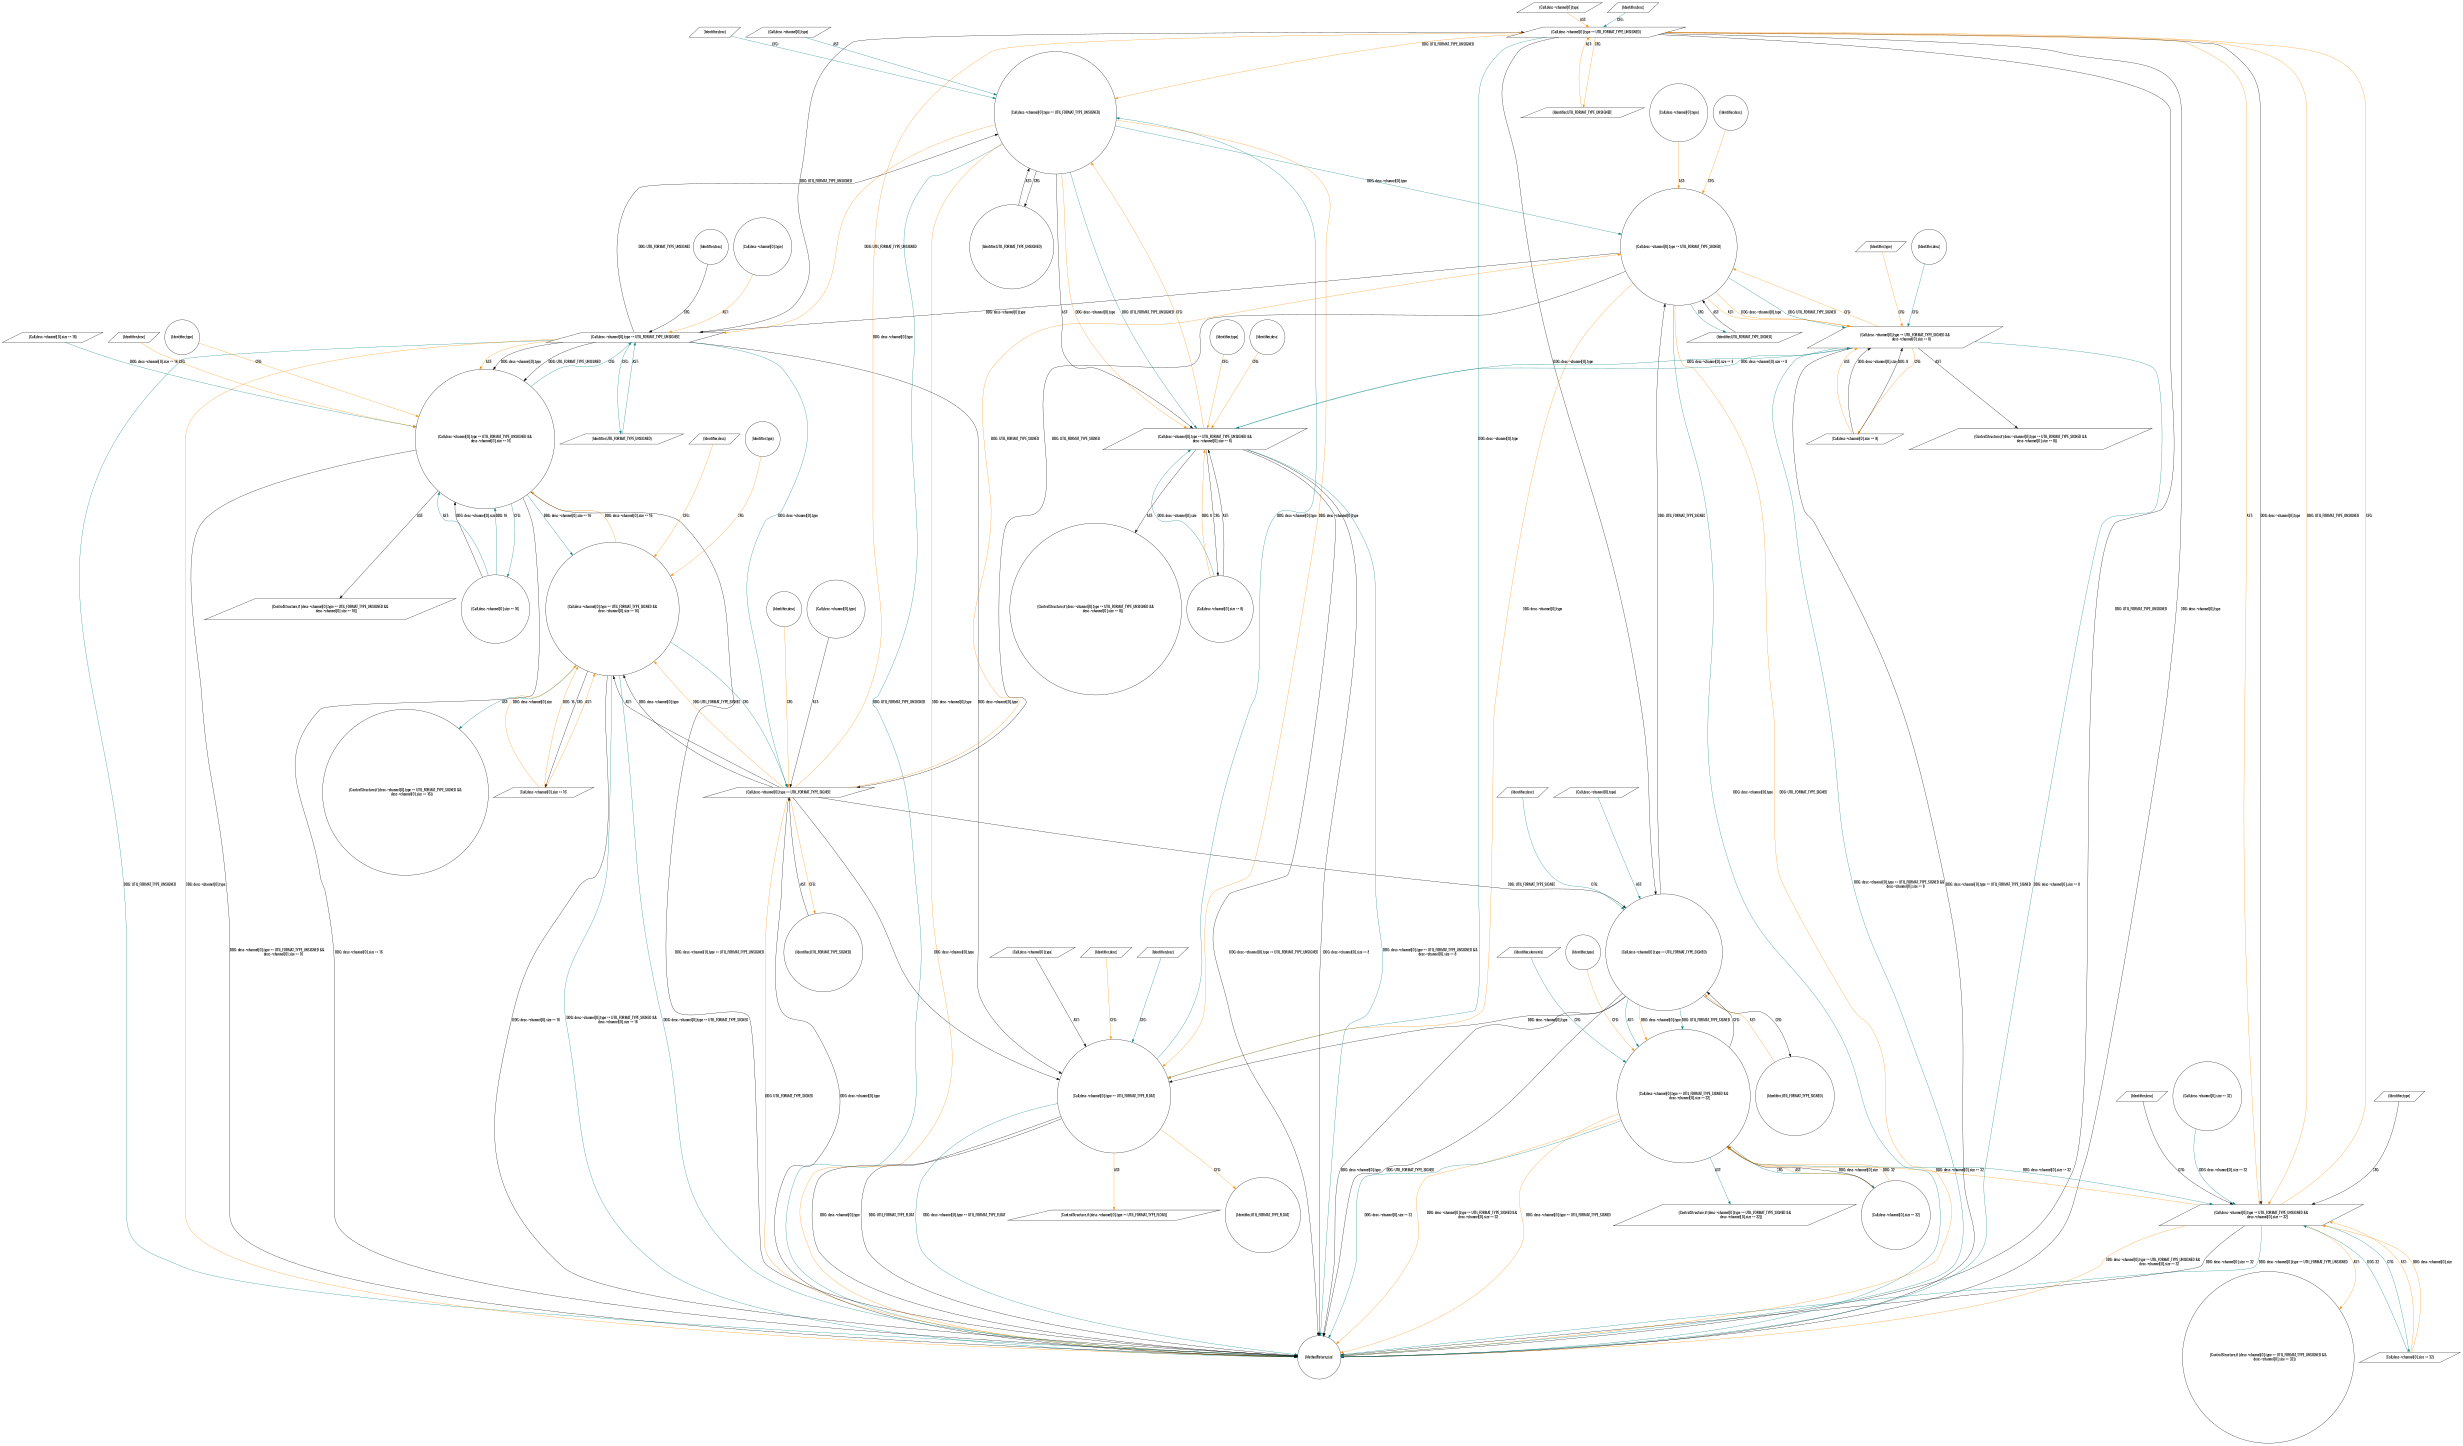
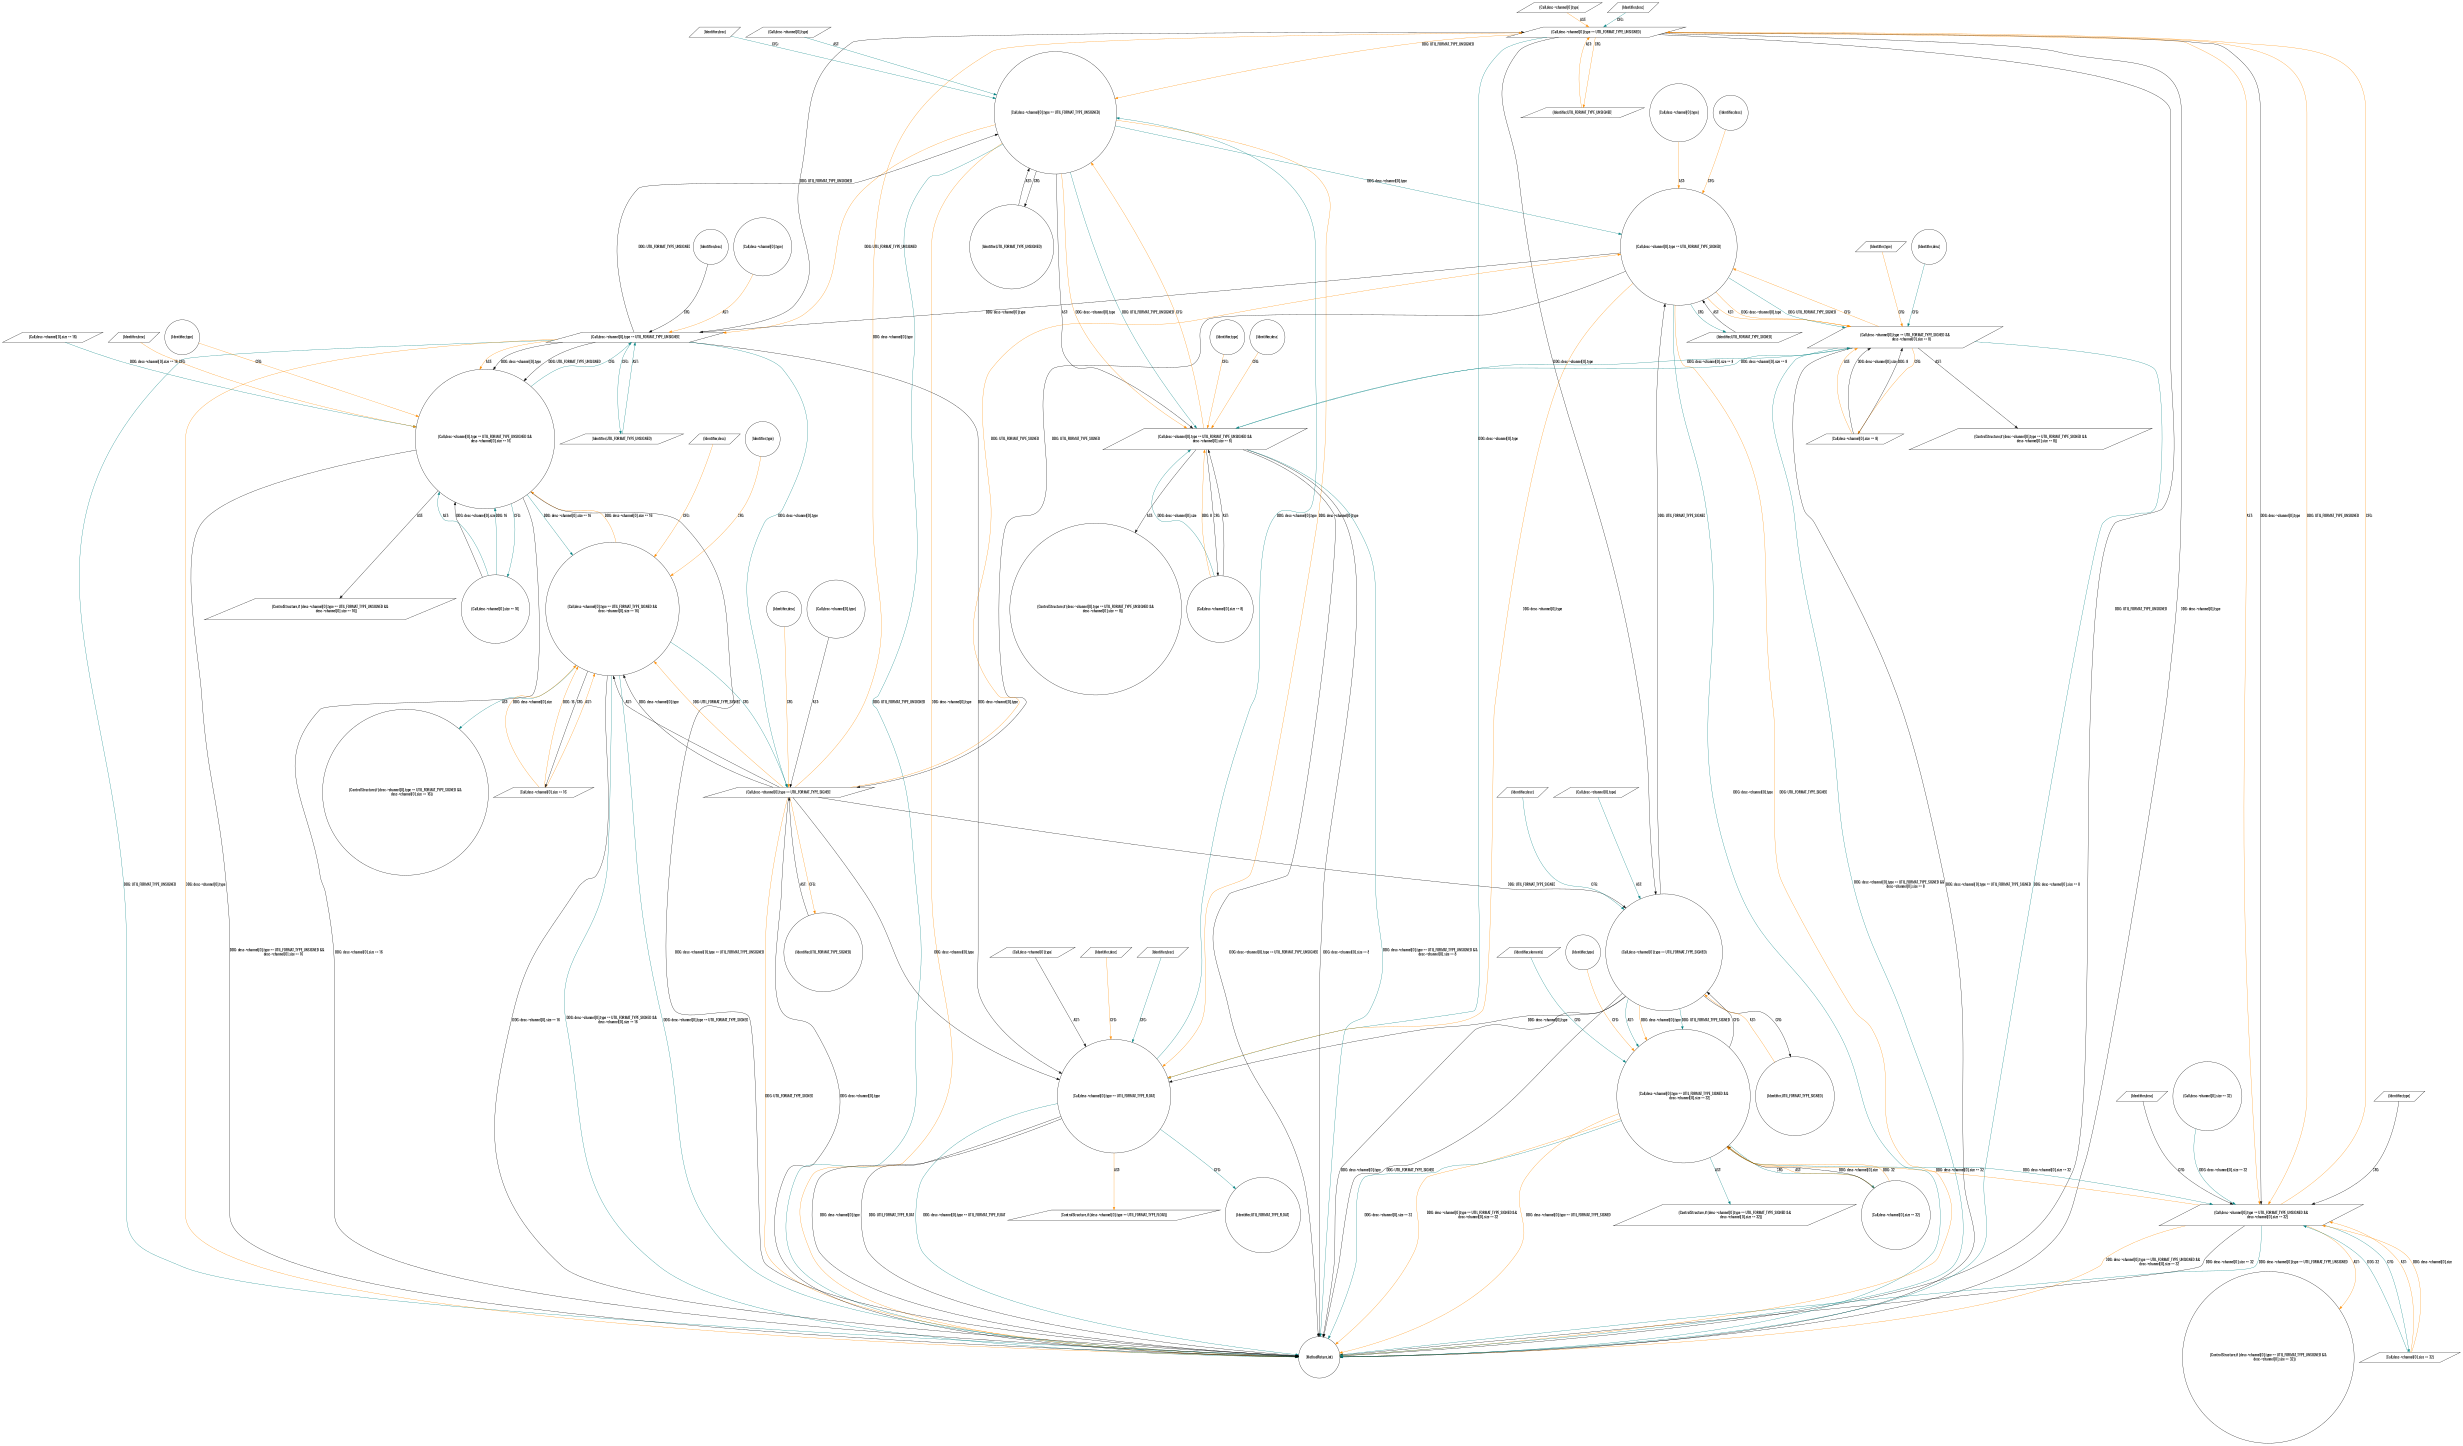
(1198, 1157) -> (1198, 1157)
(1319, 1357) -> (1319, 1357)
